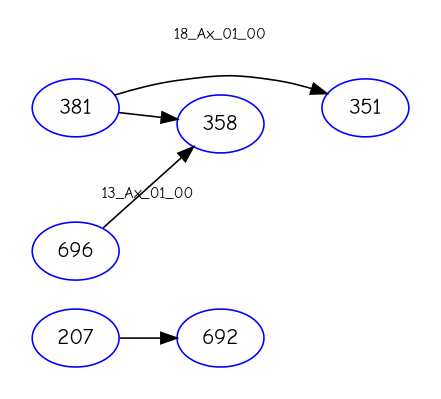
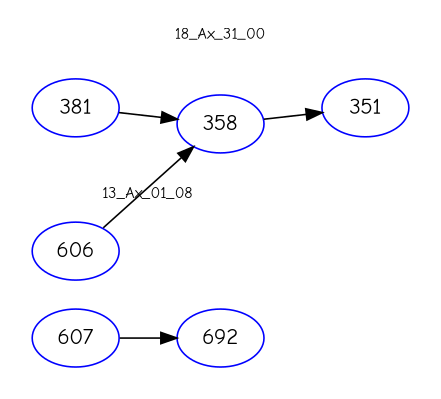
(221, 35) -> (221, 35)
(213, 76) -> (285, 117)
(148, 194) -> (148, 194)
(76, 251) -> (76, 251)
(76, 338) -> (76, 338)
